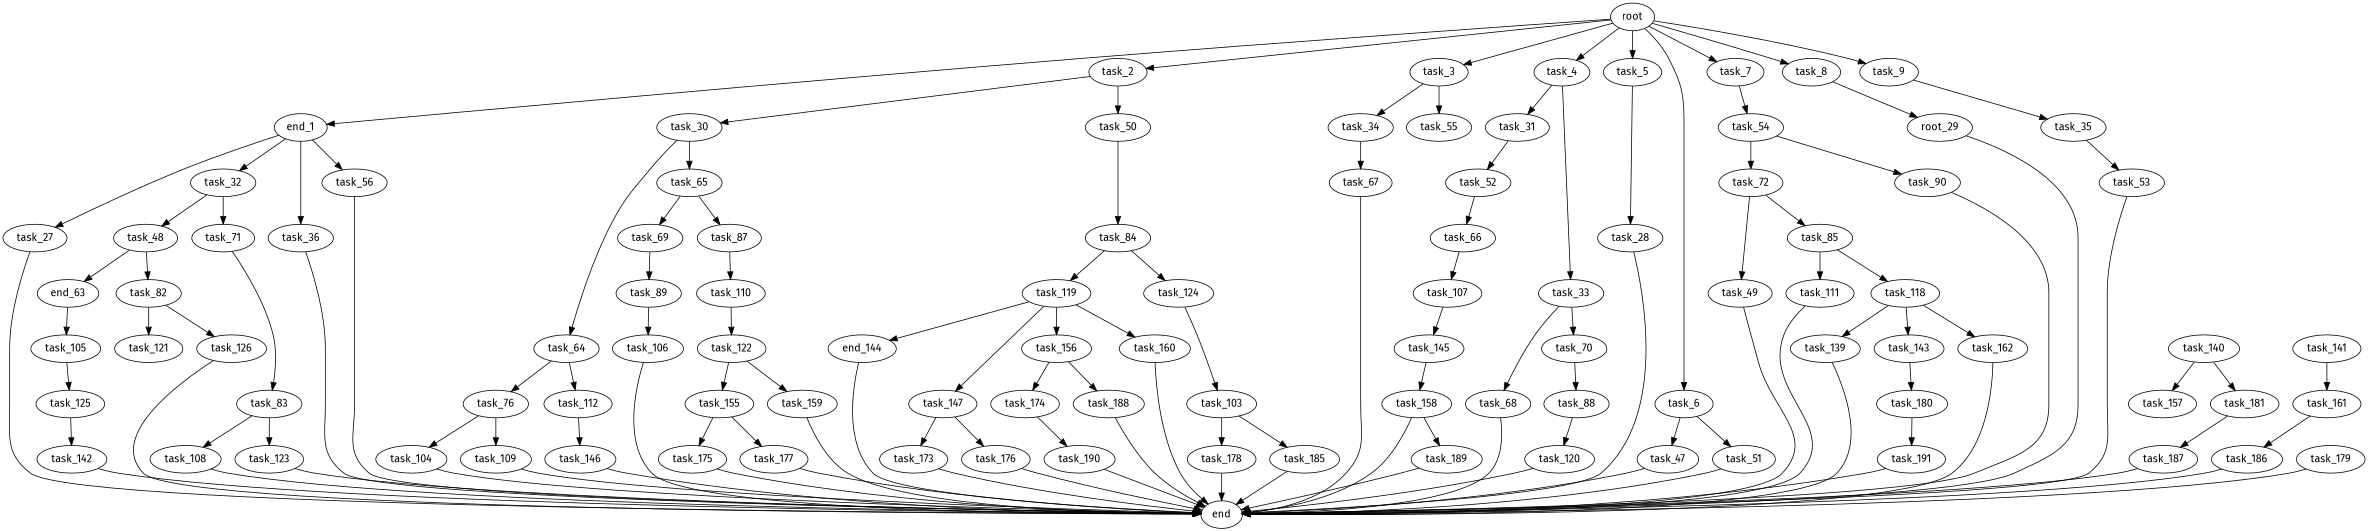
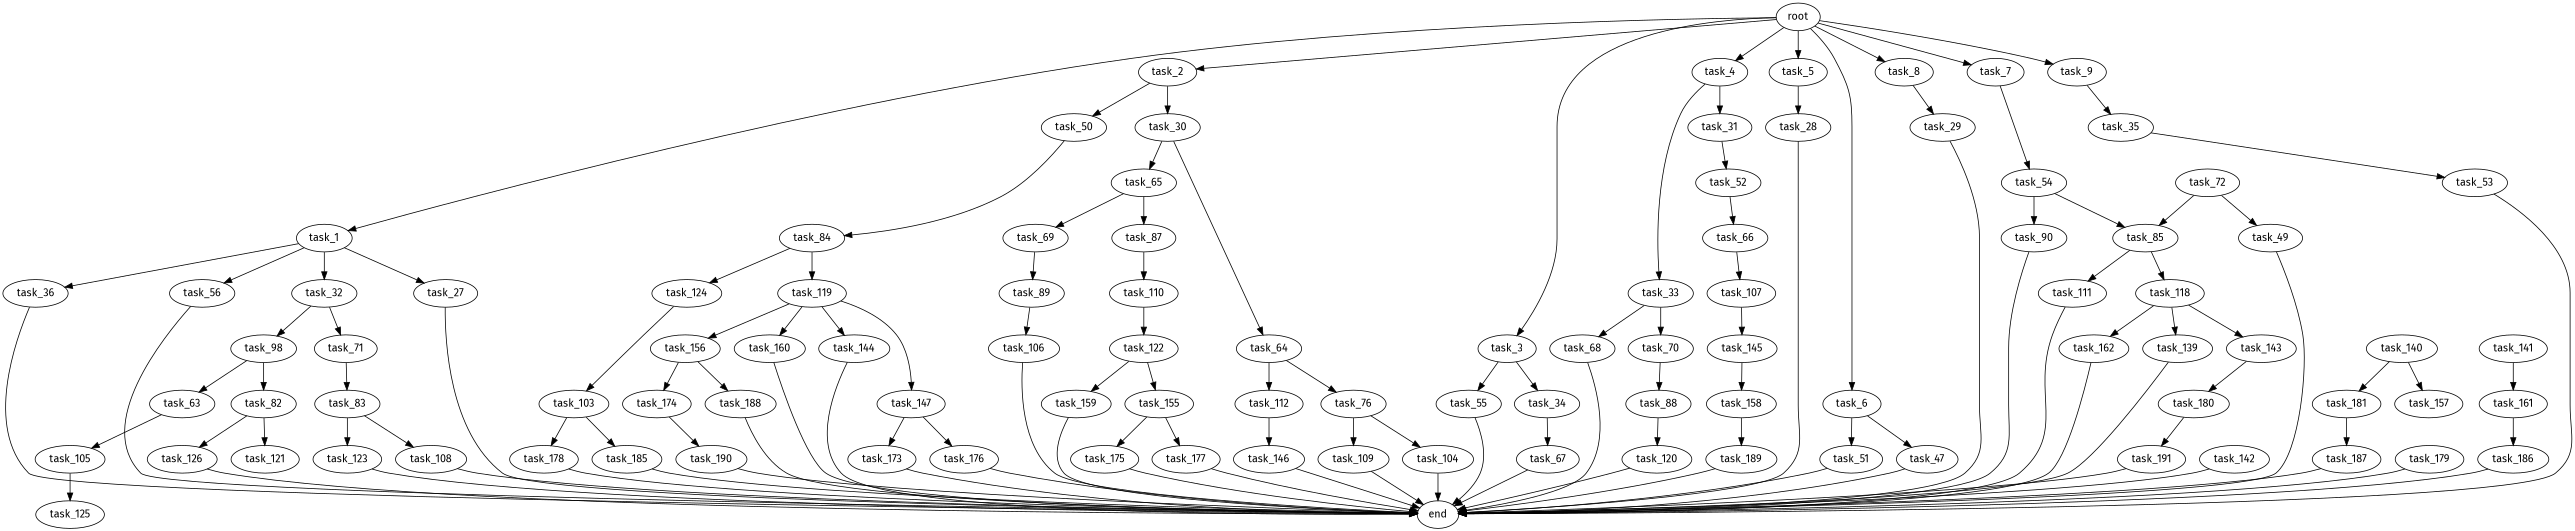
(301, 127) -> (324, 238)
(1940, 127) -> (1943, 127)
(1751, 151) -> (2086, 209)
(146, 238) -> (264, 349)
(68, 293) -> (182, 404)
(862, 349) -> (854, 349)
(71, 428) -> none
(1367, 476) -> (1483, 462)
